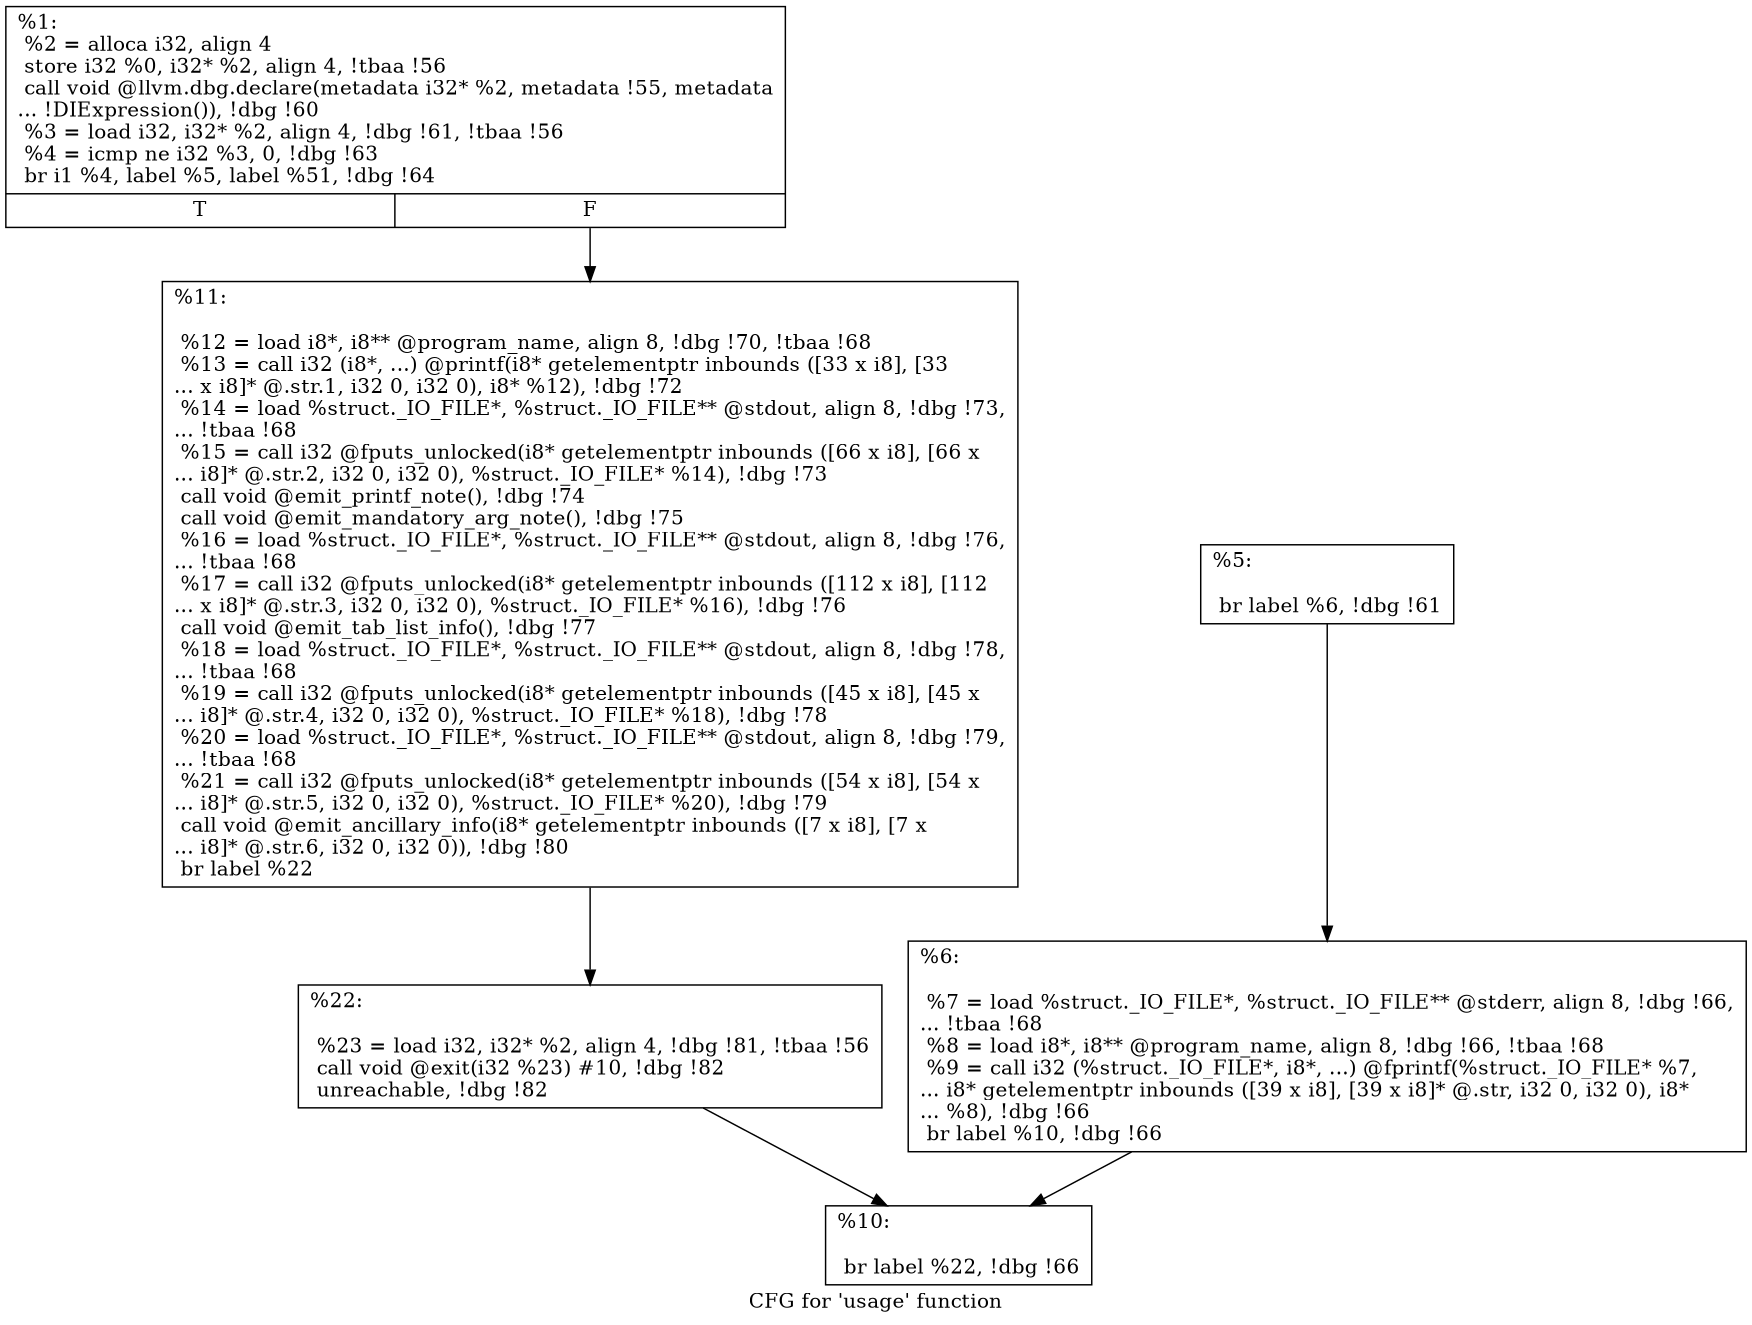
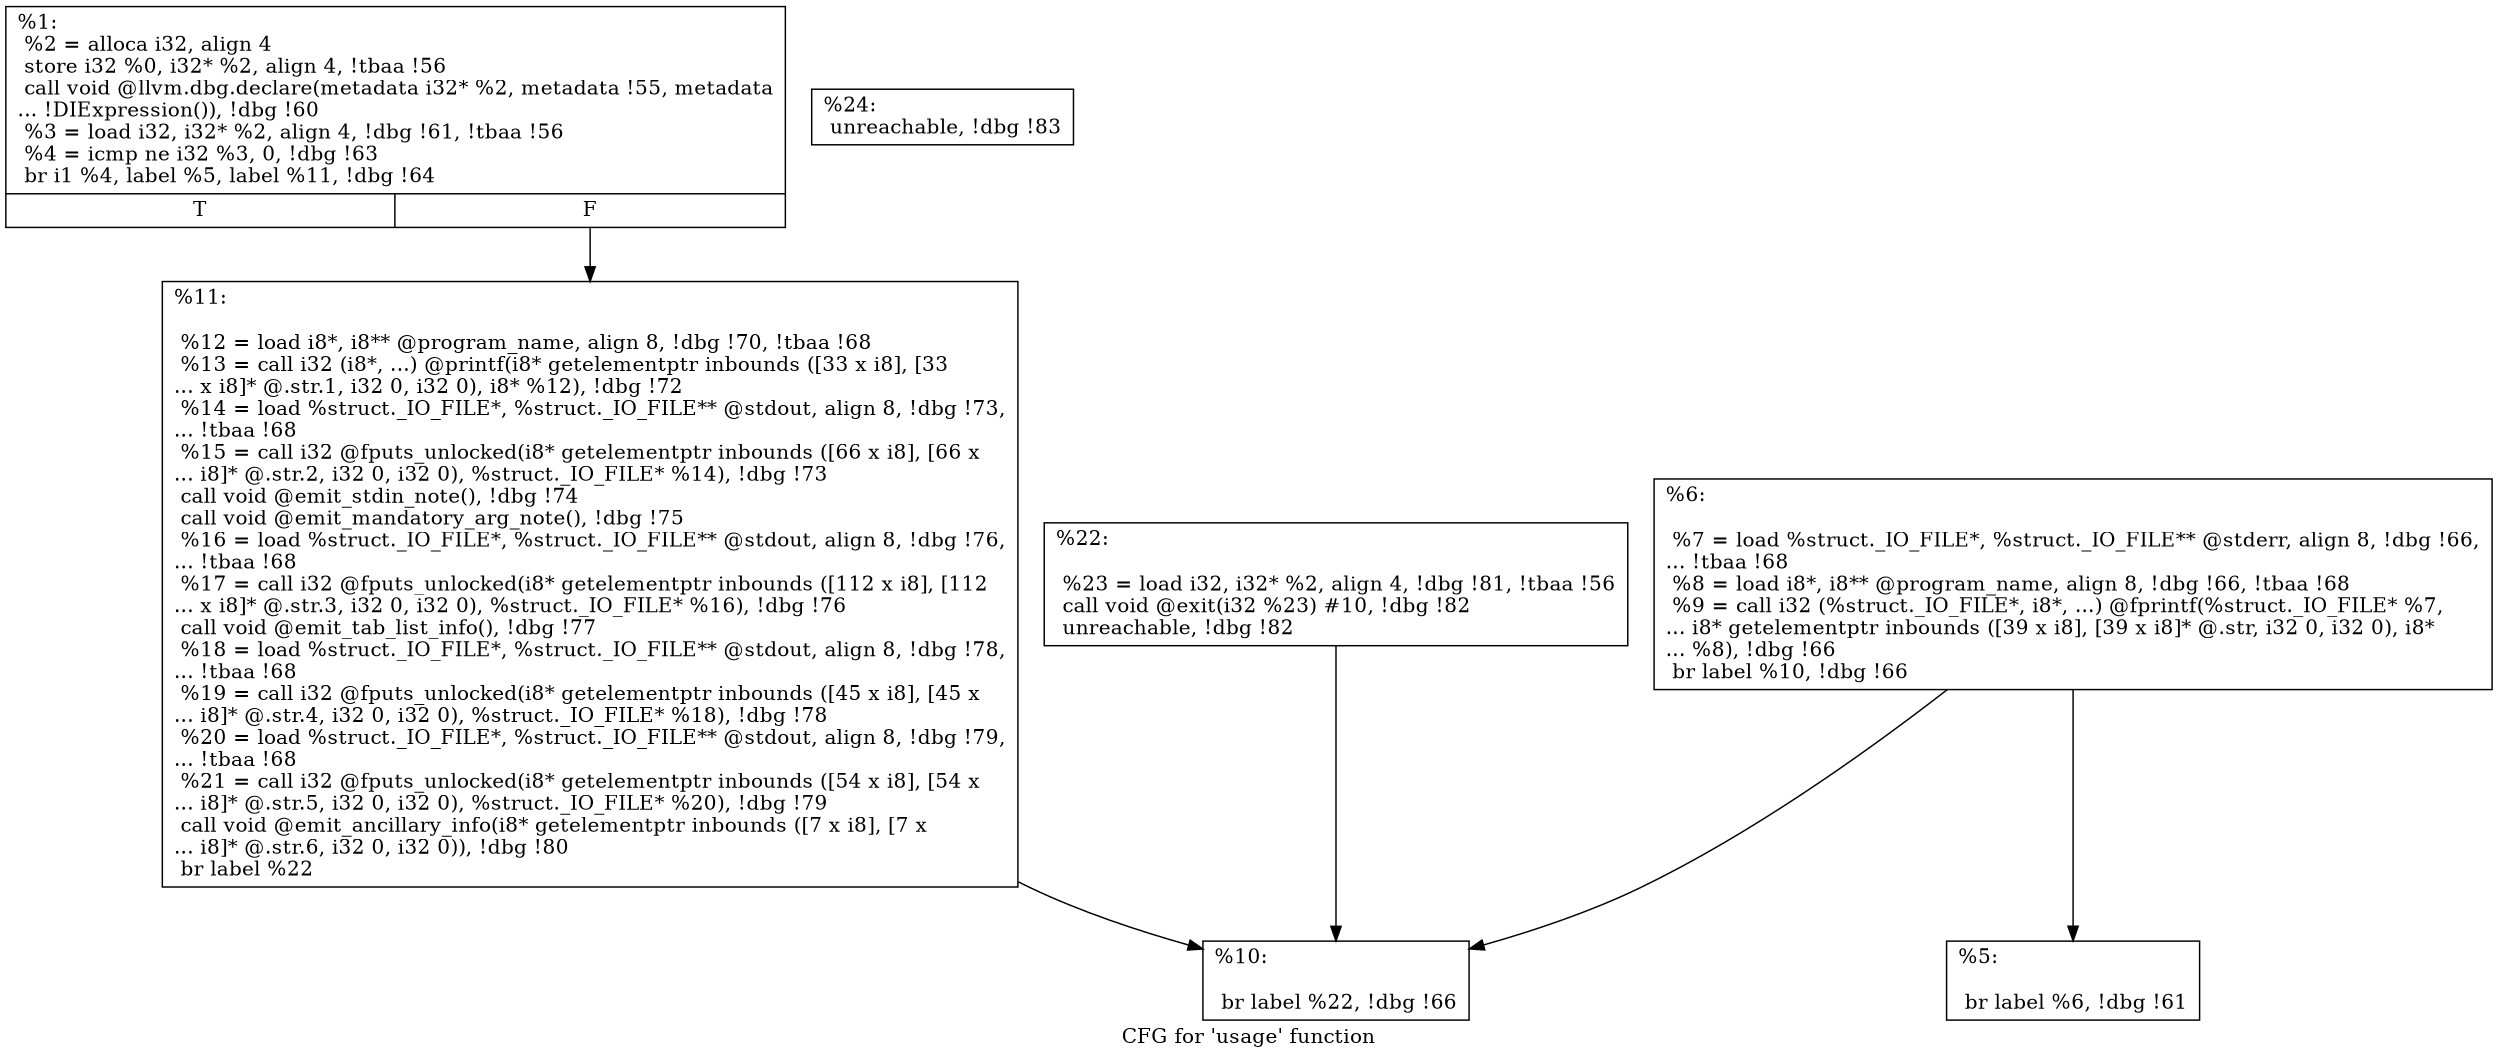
none -> (943, 117)
(227, 176) -> (227, 176)
(380, 497) -> (377, 497)
(1327, 775) -> (2073, 808)
(590, 929) -> (1102, 917)
